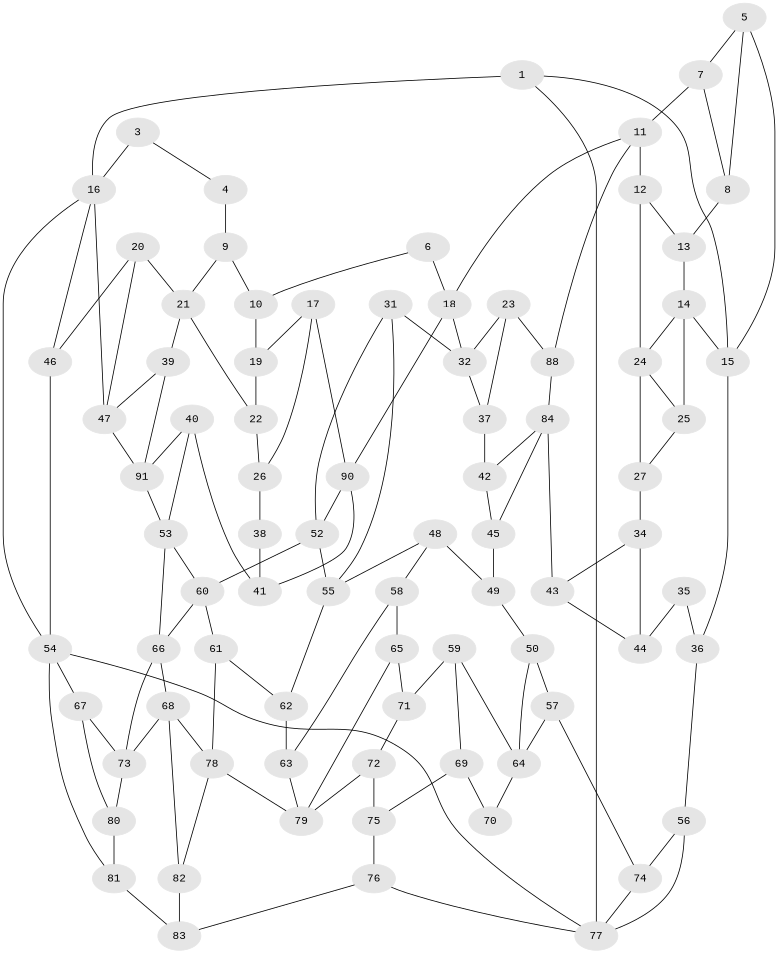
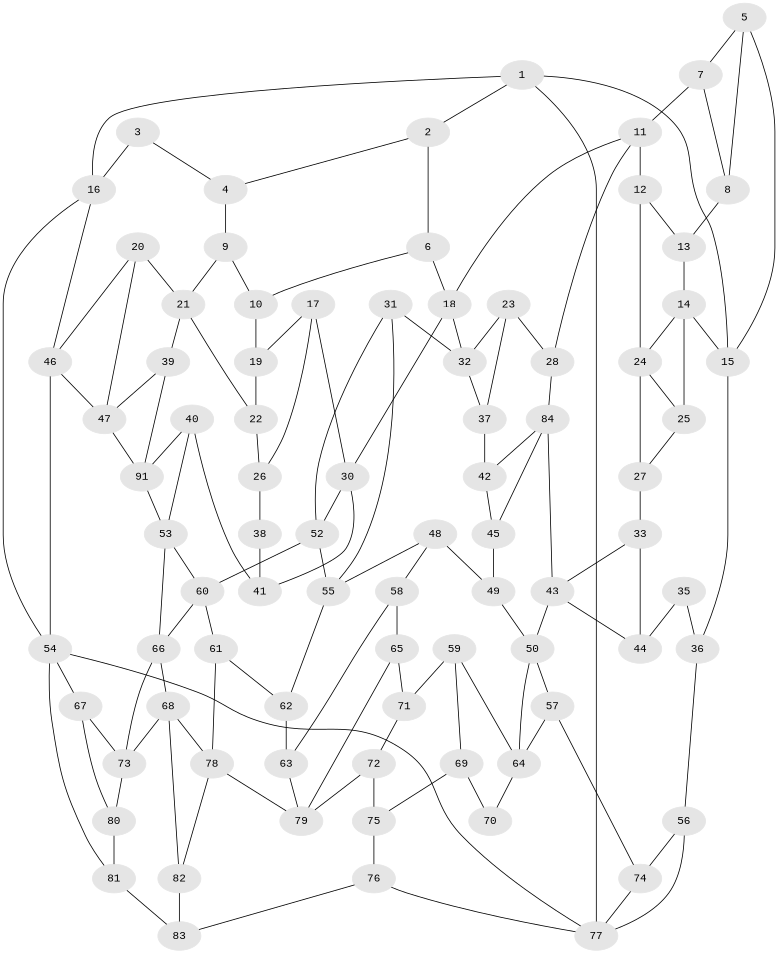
none -> (428, 132)
(99, 309) -> (77, 391)
(552, 362) -> (552, 362)
(348, 477) -> (348, 477)
(640, 534) -> (640, 534)
none -> (543, 620)
